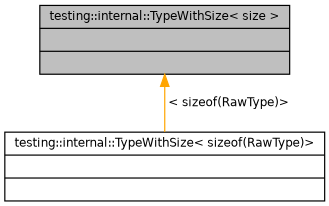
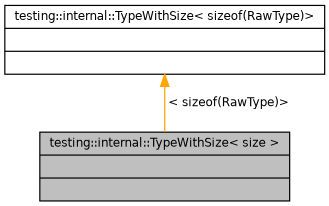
(165, 109) -> (165, 109)
